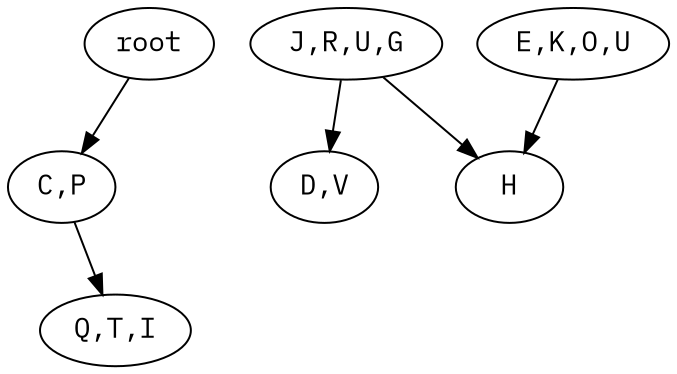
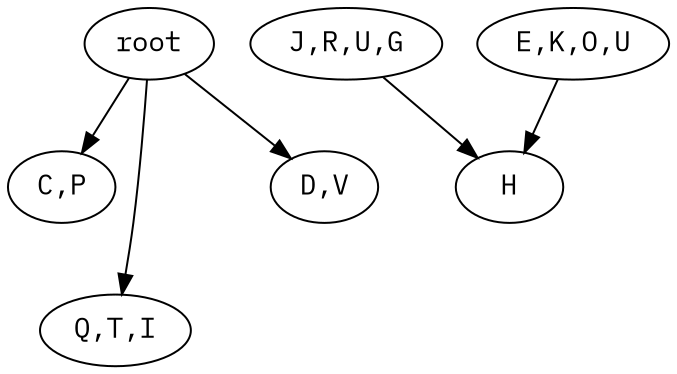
(337, 106) -> (230, 110)
(85, 249) -> (139, 177)
